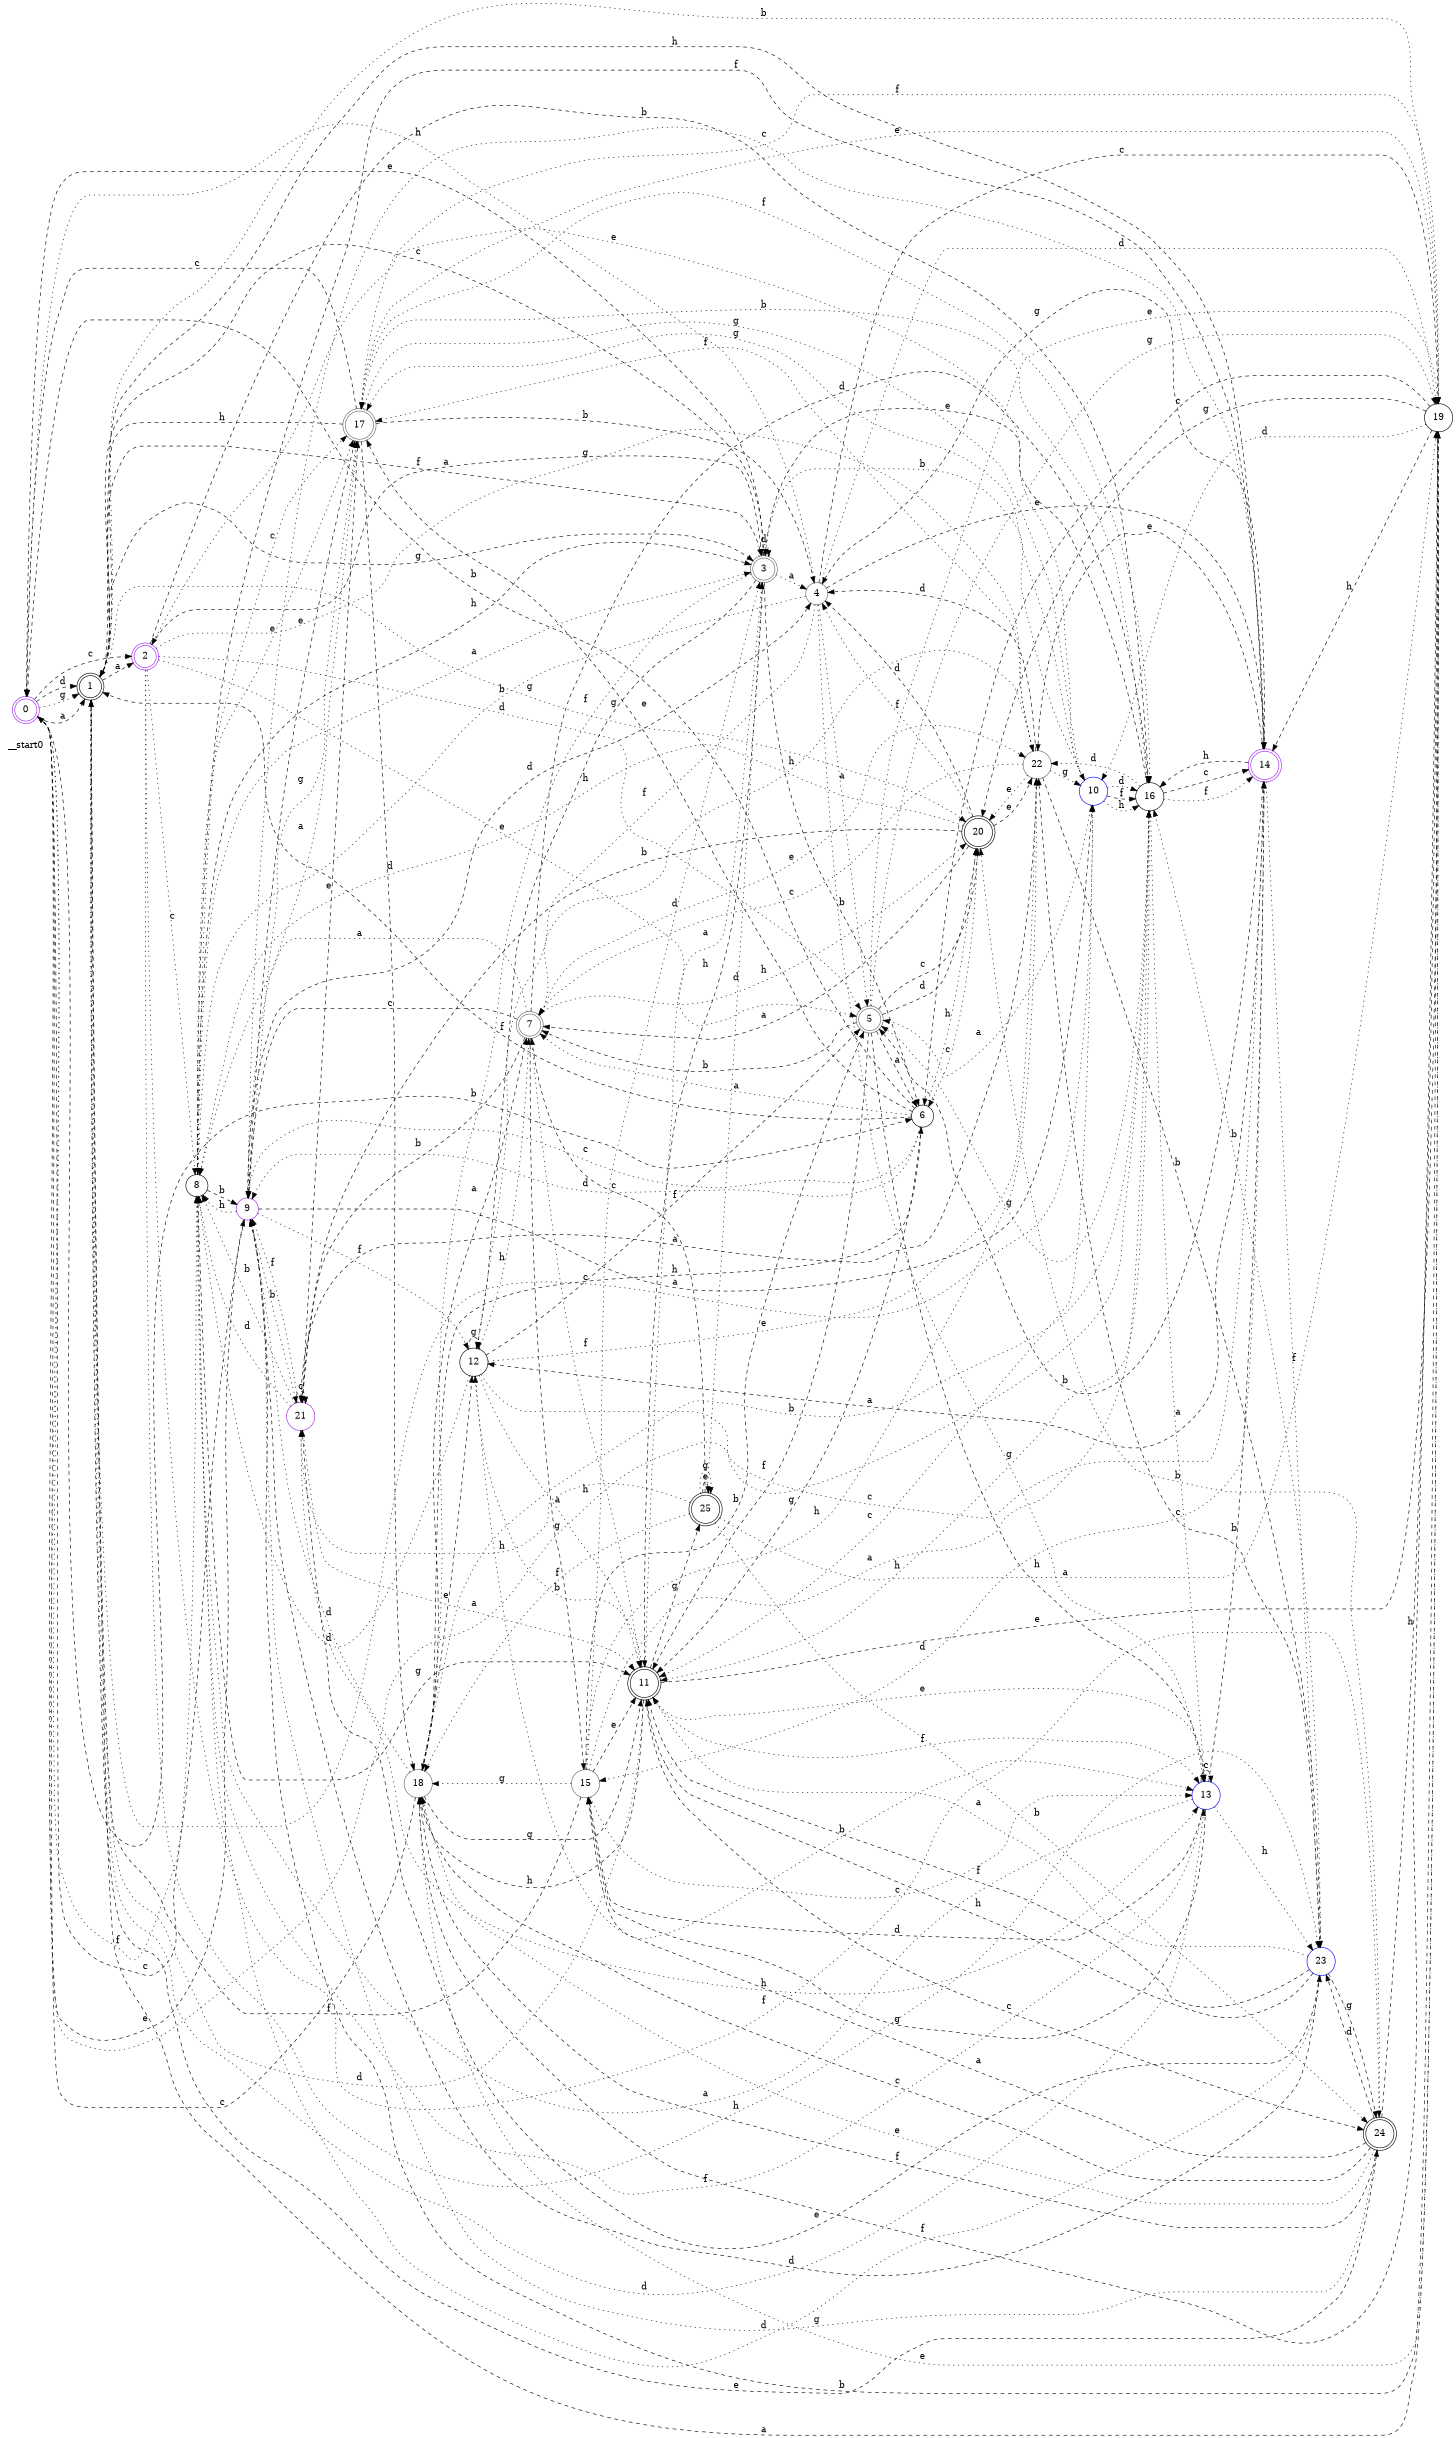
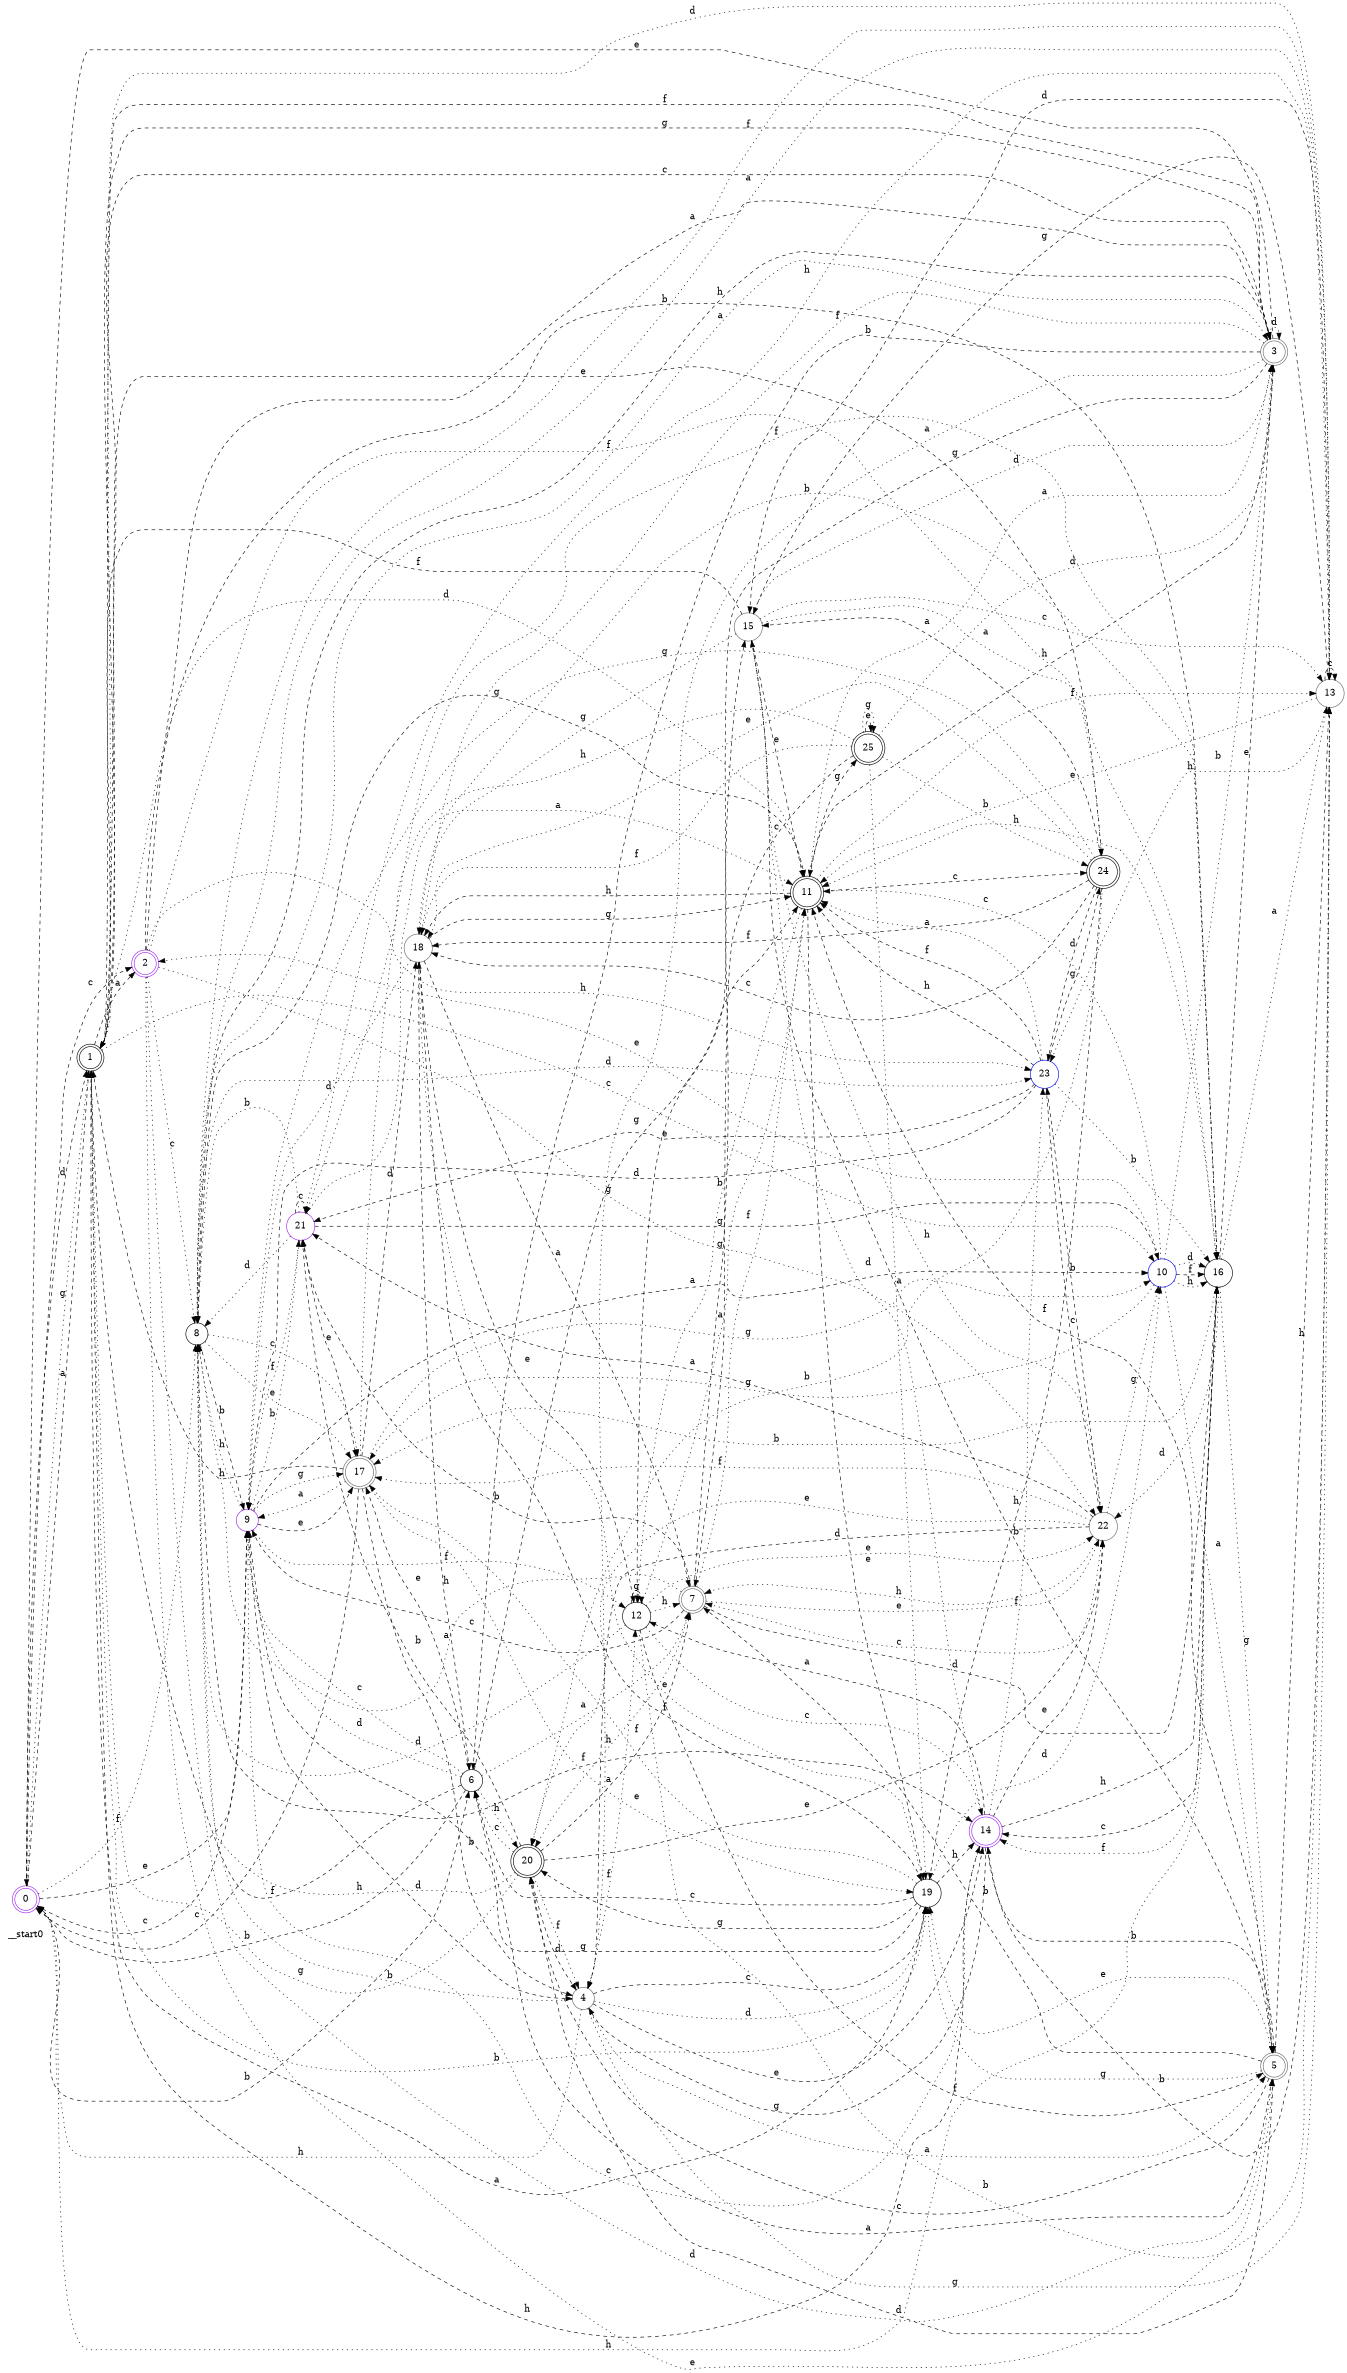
(497, 685) -> (113, 1713)
none -> (750, 1226)
(1206, 1795) -> (1330, 693)
(54, 2013) -> none
(842, 2386) -> (583, 1947)
